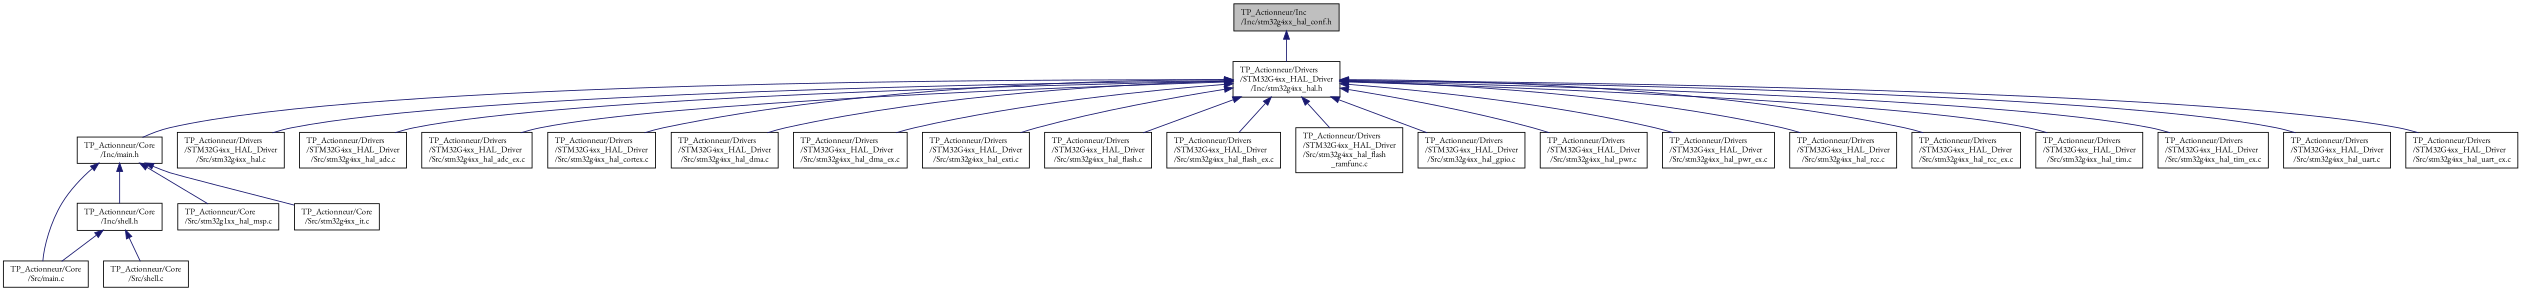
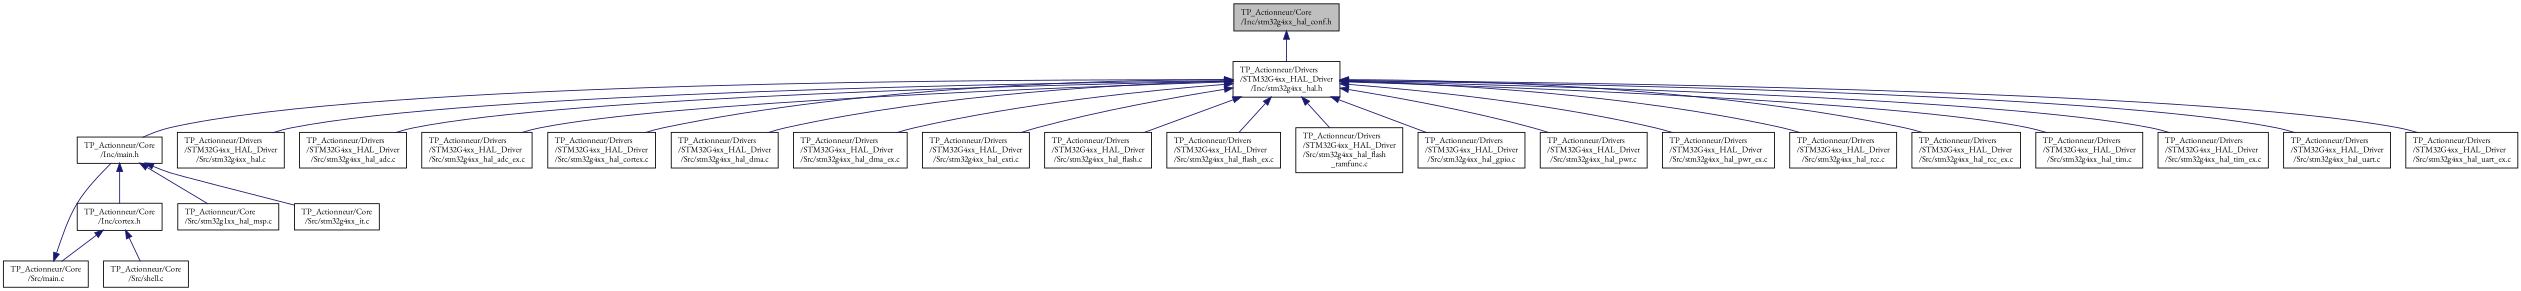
(1286, 17) -> (1286, 17)
(58, 210) -> (77, 204)
(120, 217) -> (120, 217)
